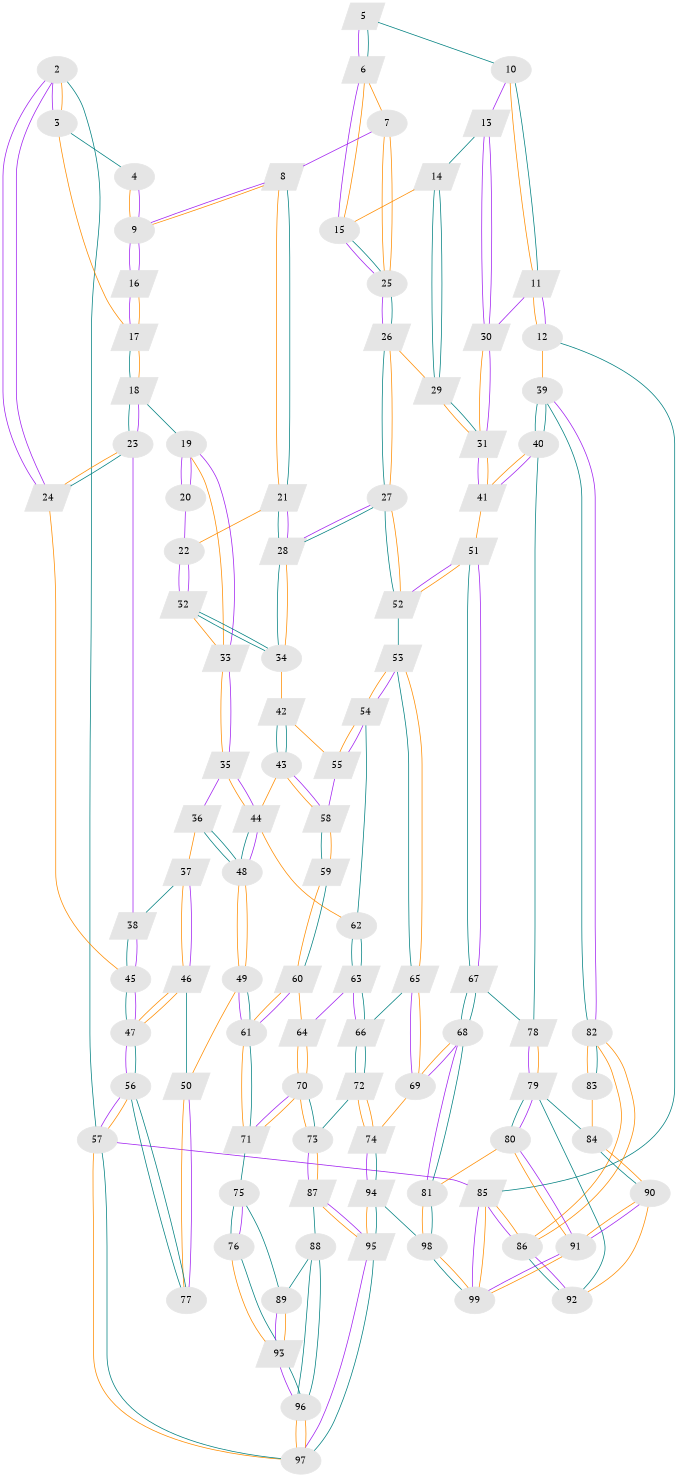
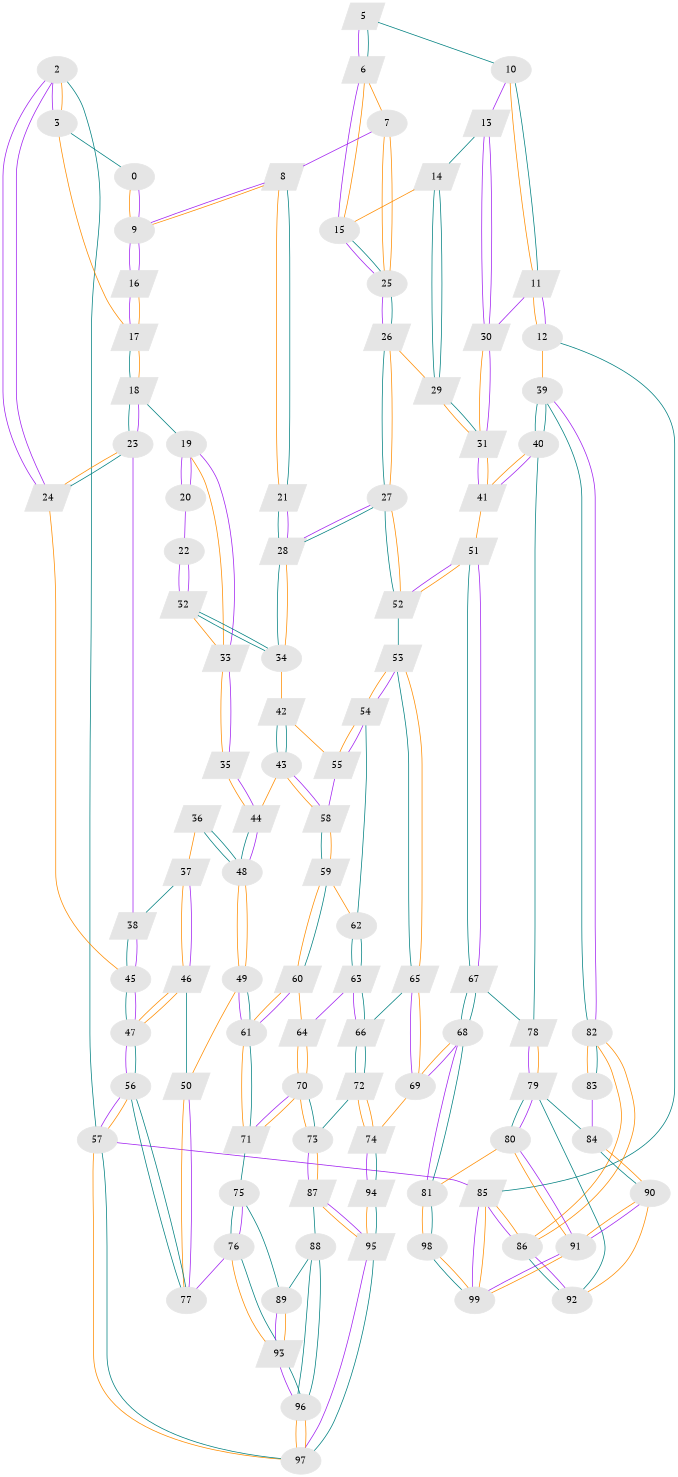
(134, 177) -> (134, 177)
(235, 524) -> none
(212, 792) -> none
(294, 882) -> (342, 900)
(592, 1113) -> (592, 1113)
(400, 1221) -> none
none -> (210, 1274)
